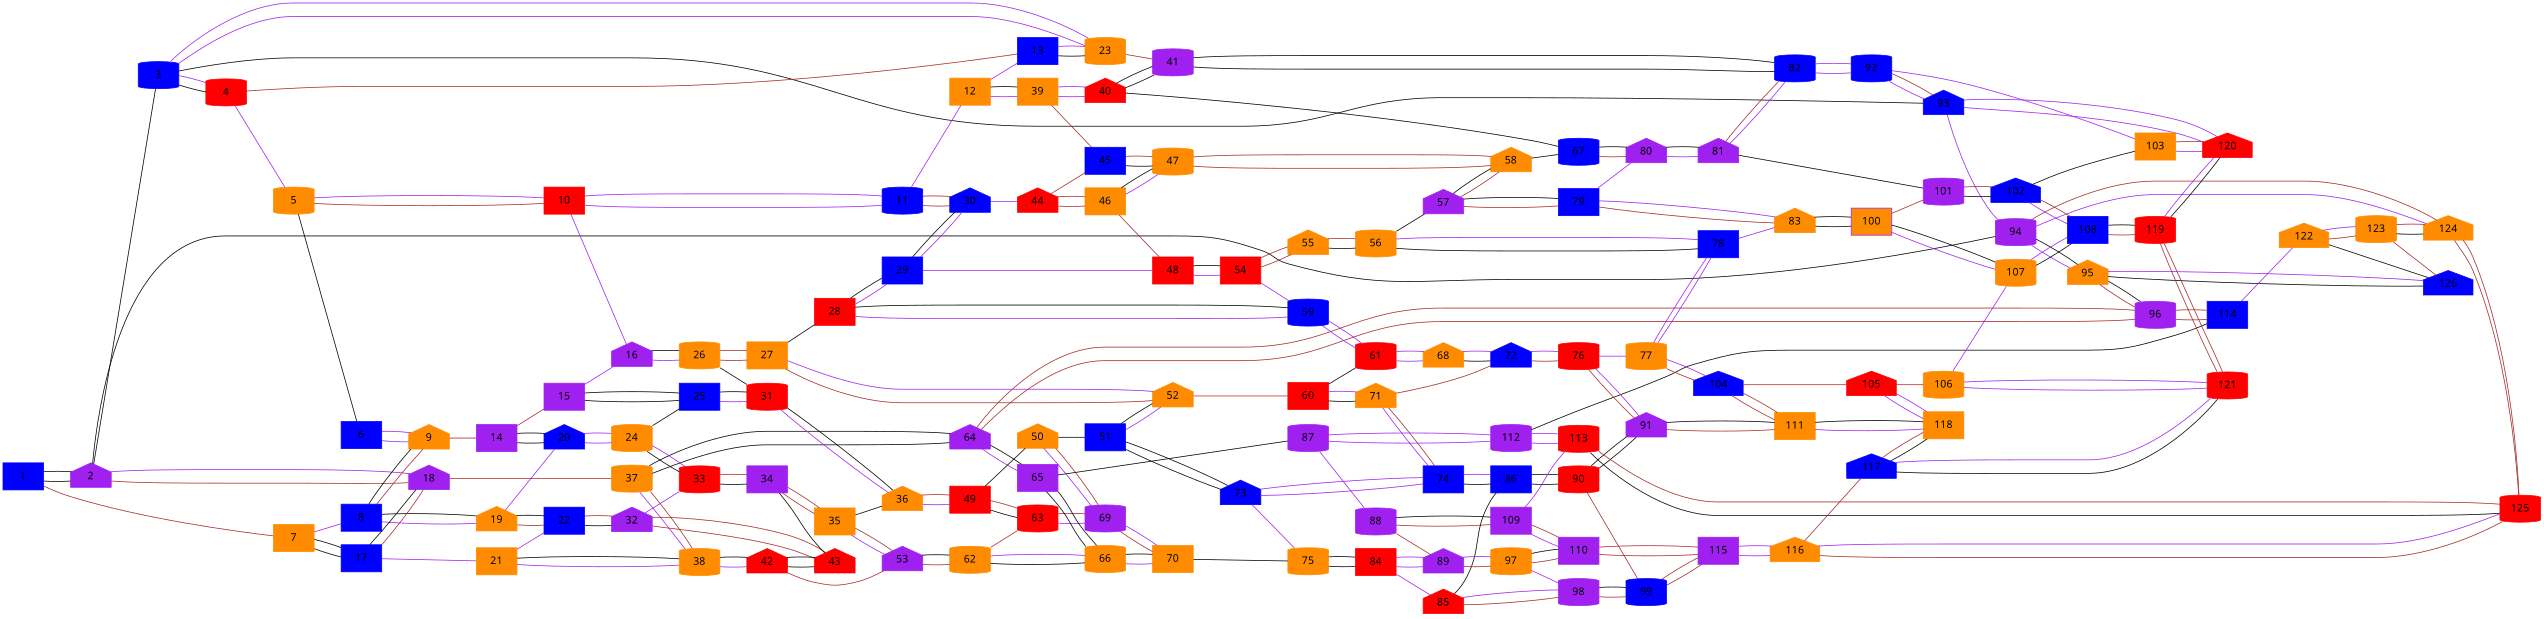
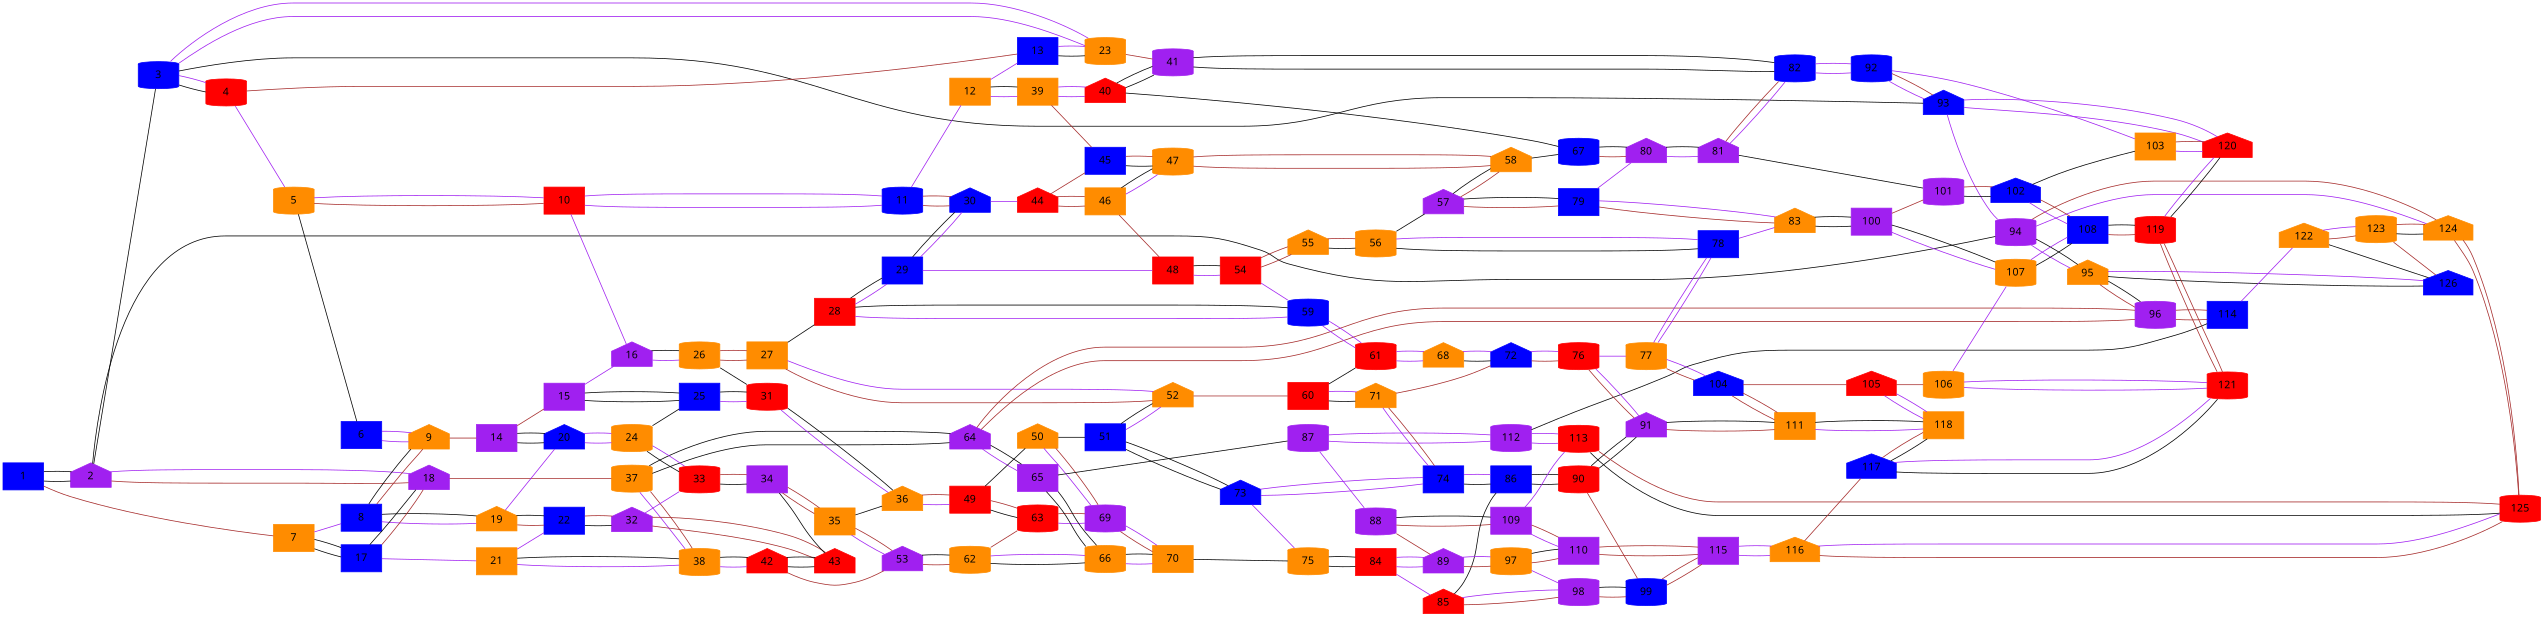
(1871, 222) -> (1871, 222)
